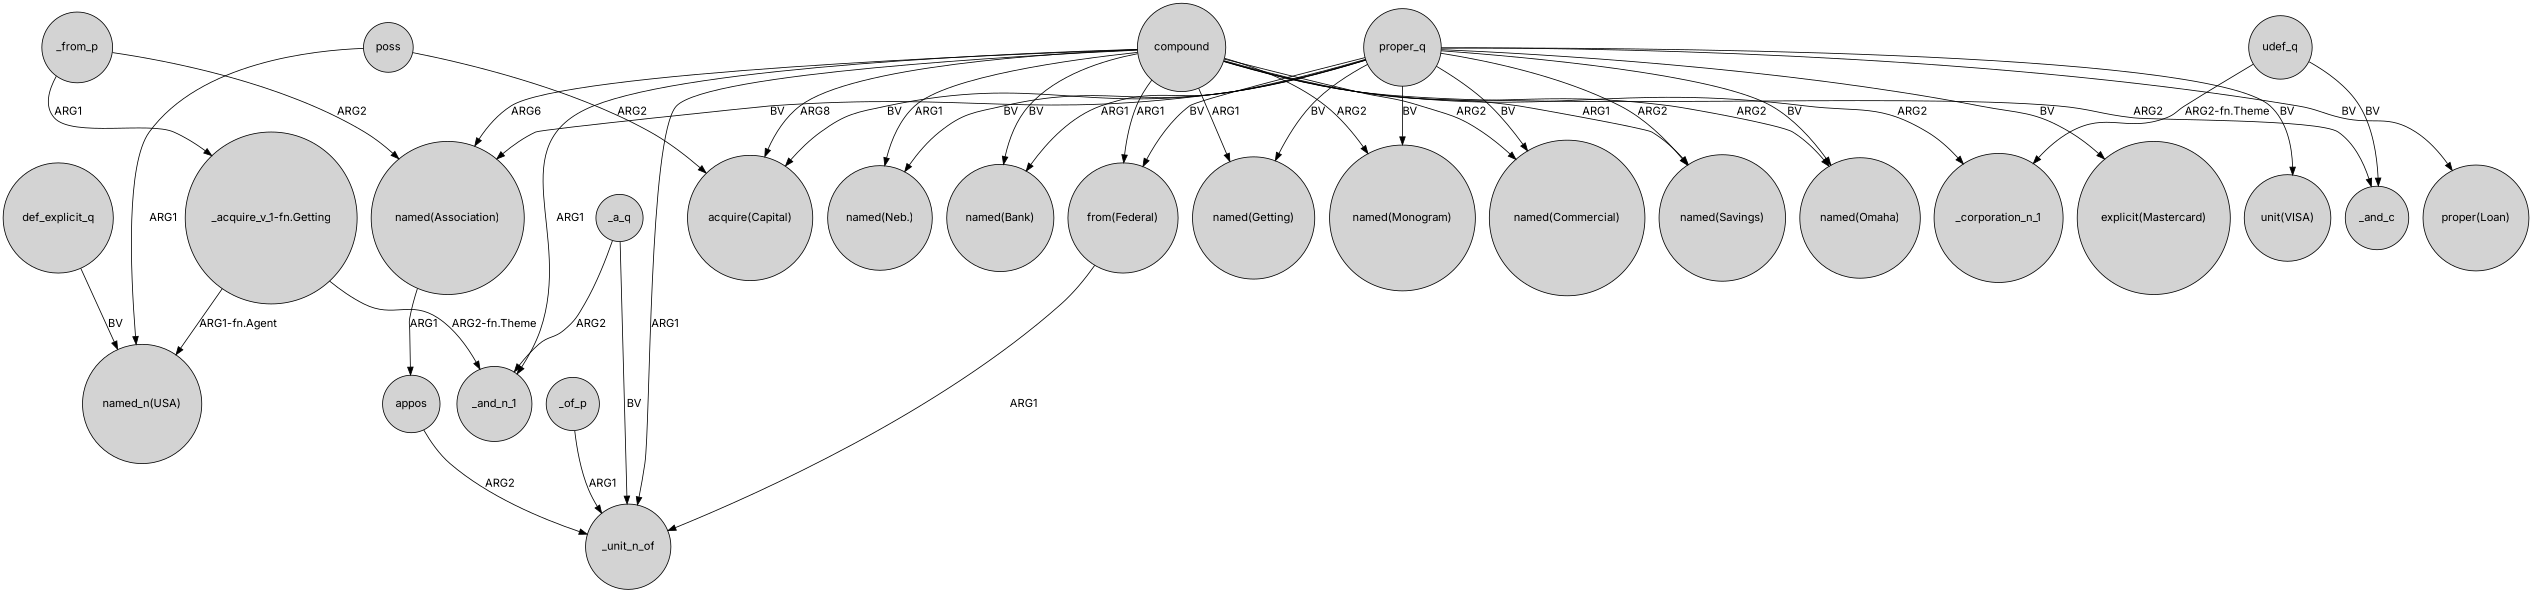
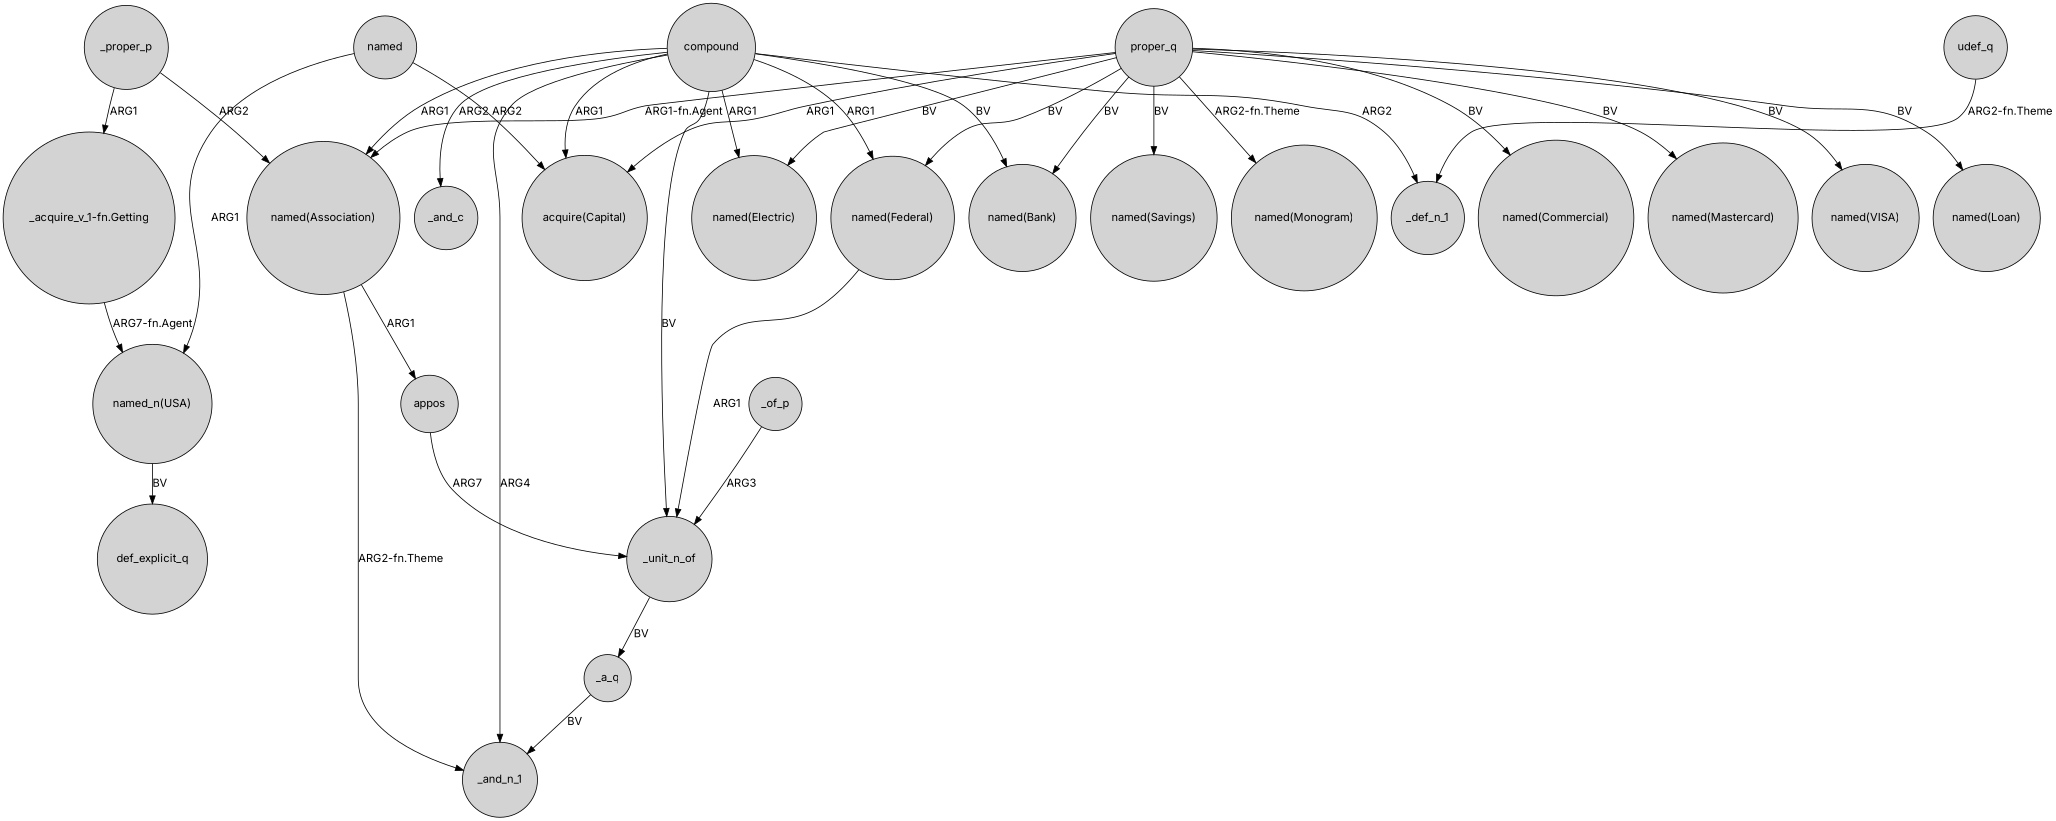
(77, 47) -> (126, 47)
(388, 47) -> (385, 47)
(1302, 90) -> none
(1417, 105) -> none
(1529, 108) -> none
(2361, 109) -> none
(526, 112) -> (435, 112)
(777, 112) -> (684, 112)
(815, 112) -> (589, 112)
(895, 112) -> (821, 112)
(1115, 112) -> (1112, 112)
(1410, 112) -> (1258, 112)
(1653, 112) -> (1161, 112)
(570, 218) -> (515, 484)
(880, 218) -> none
(1123, 218) -> (893, 218)
(1254, 218) -> (754, 218)
(1860, 218) -> none
(1999, 218) -> (1428, 218)
(2154, 218) -> (1723, 218)
(2288, 218) -> (1866, 218)
(2476, 218) -> (1987, 218)
(98, 305) -> (152, 480)
(406, 310) -> (358, 555)
(238, 324) -> (153, 324)
(591, 324) -> (575, 722)
(665, 324) -> (669, 324)
(624, 369) -> (636, 624)
(500, 484) -> (468, 484)
(603, 484) -> (742, 484)
